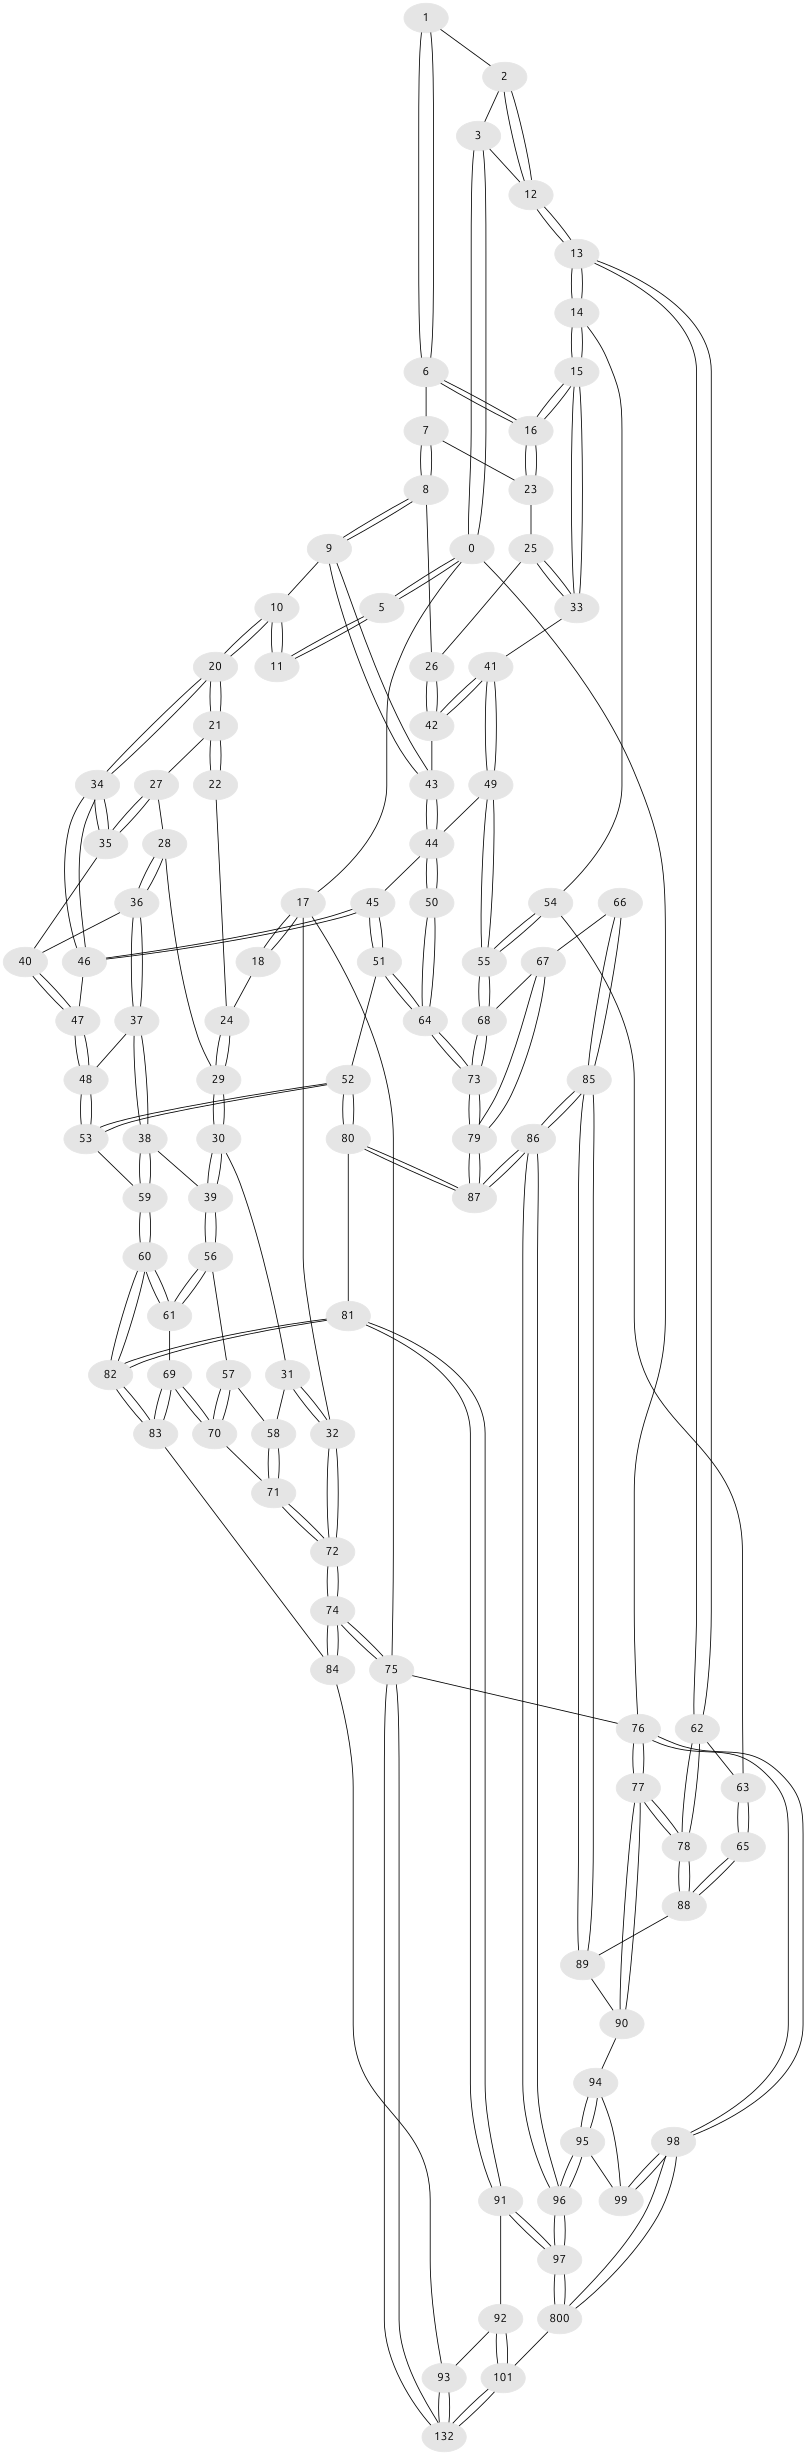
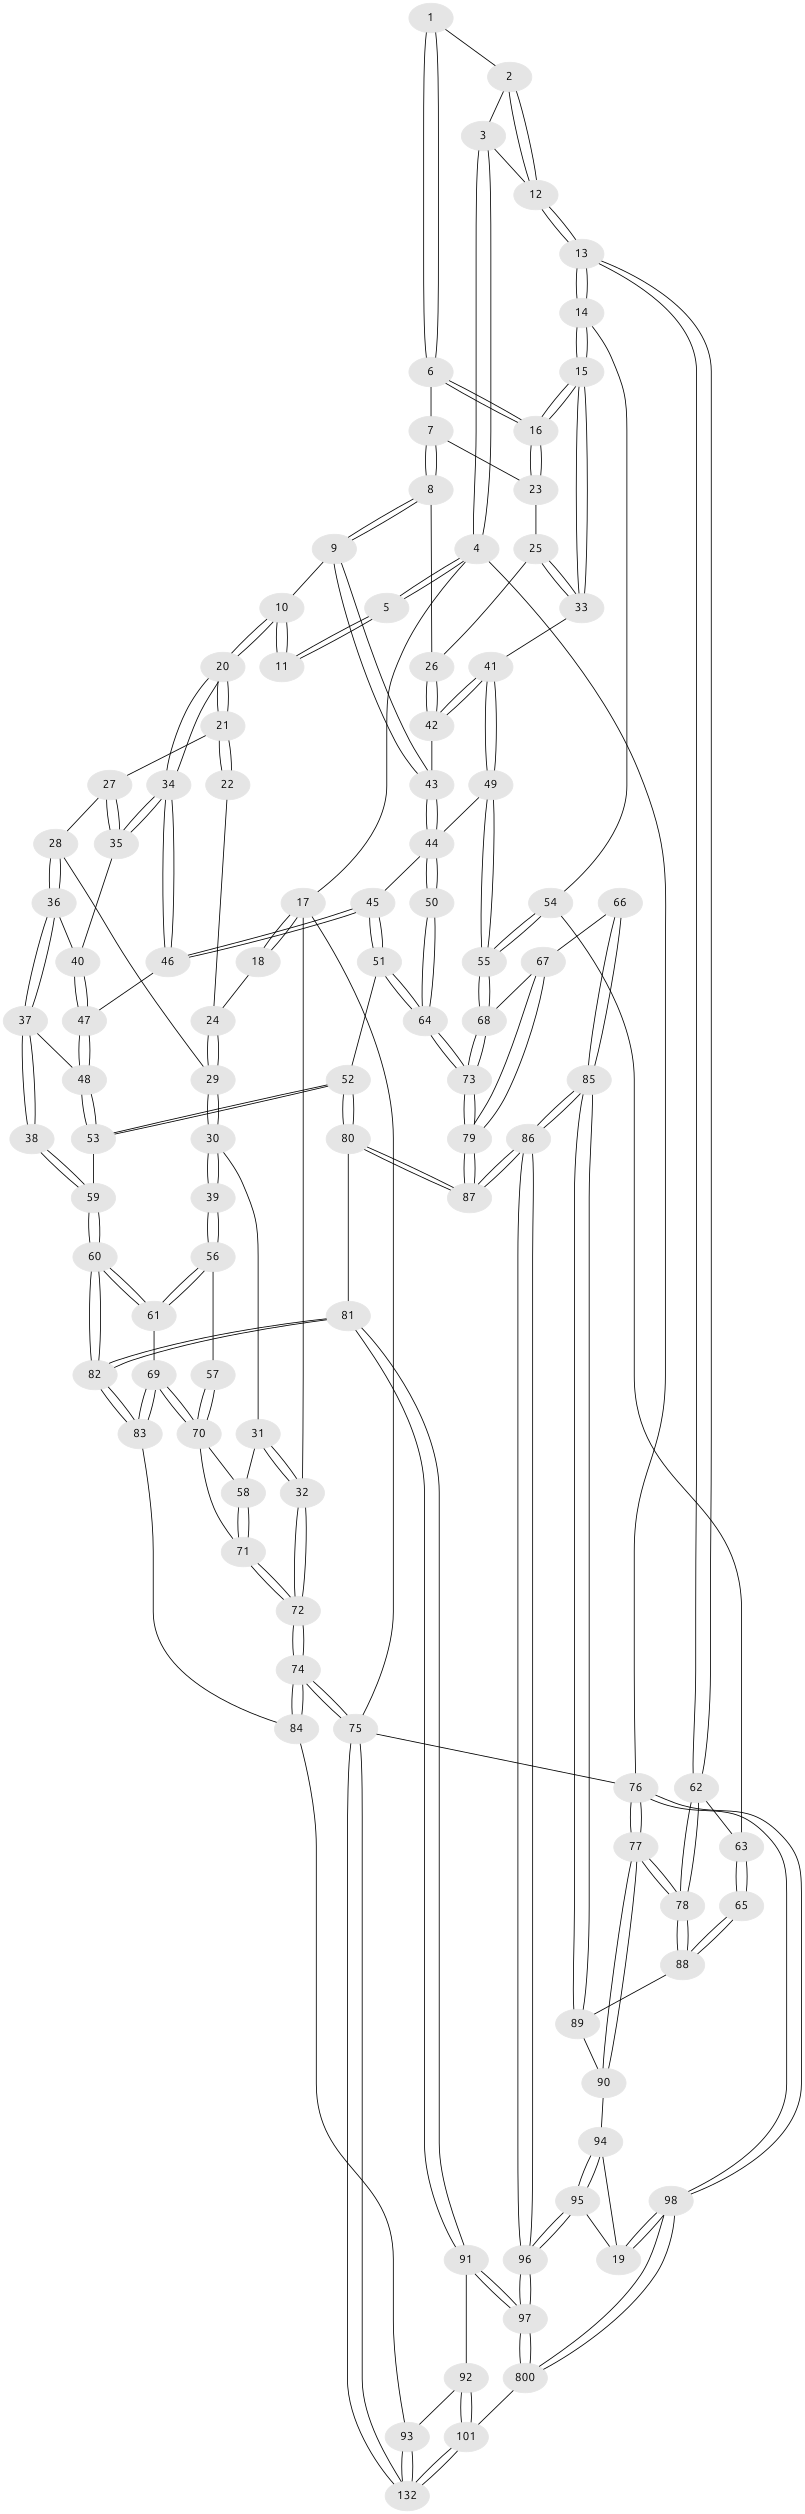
(472, 549) -> (477, 549)
(178, 1169) -> none
(251, 1405) -> (221, 1464)
(621, 2201) -> (619, 2260)
